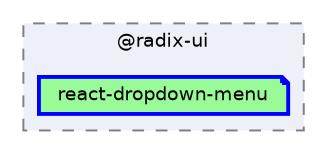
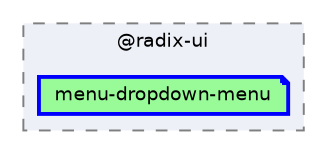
(164, 95) -> (164, 95)
